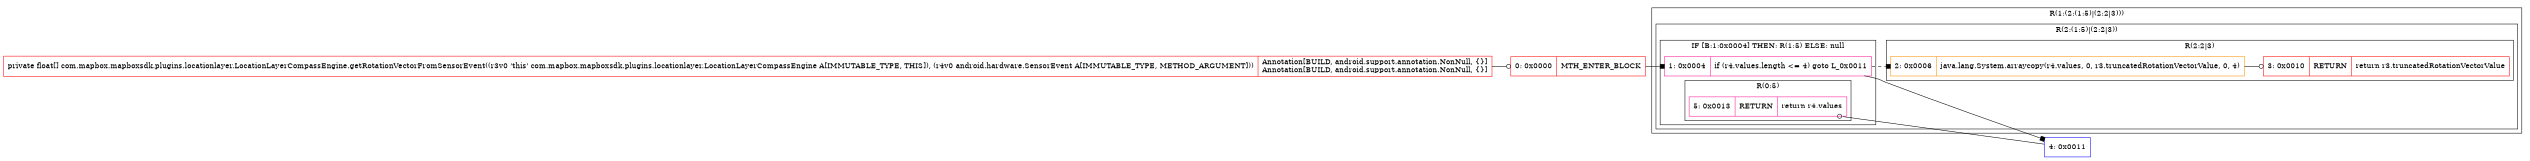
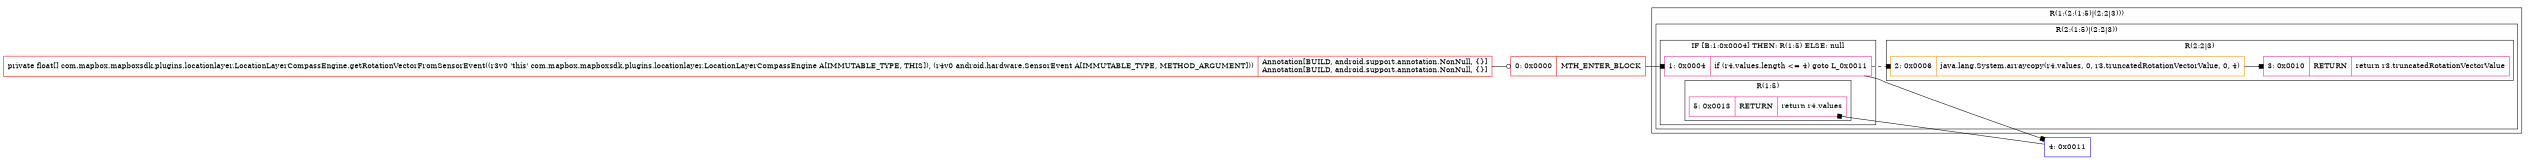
(2252, 66) -> (2252, 66)
(2386, 66) -> (2386, 66)
(1768, 86) -> (1768, 86)
(1908, 126) -> (1908, 126)
